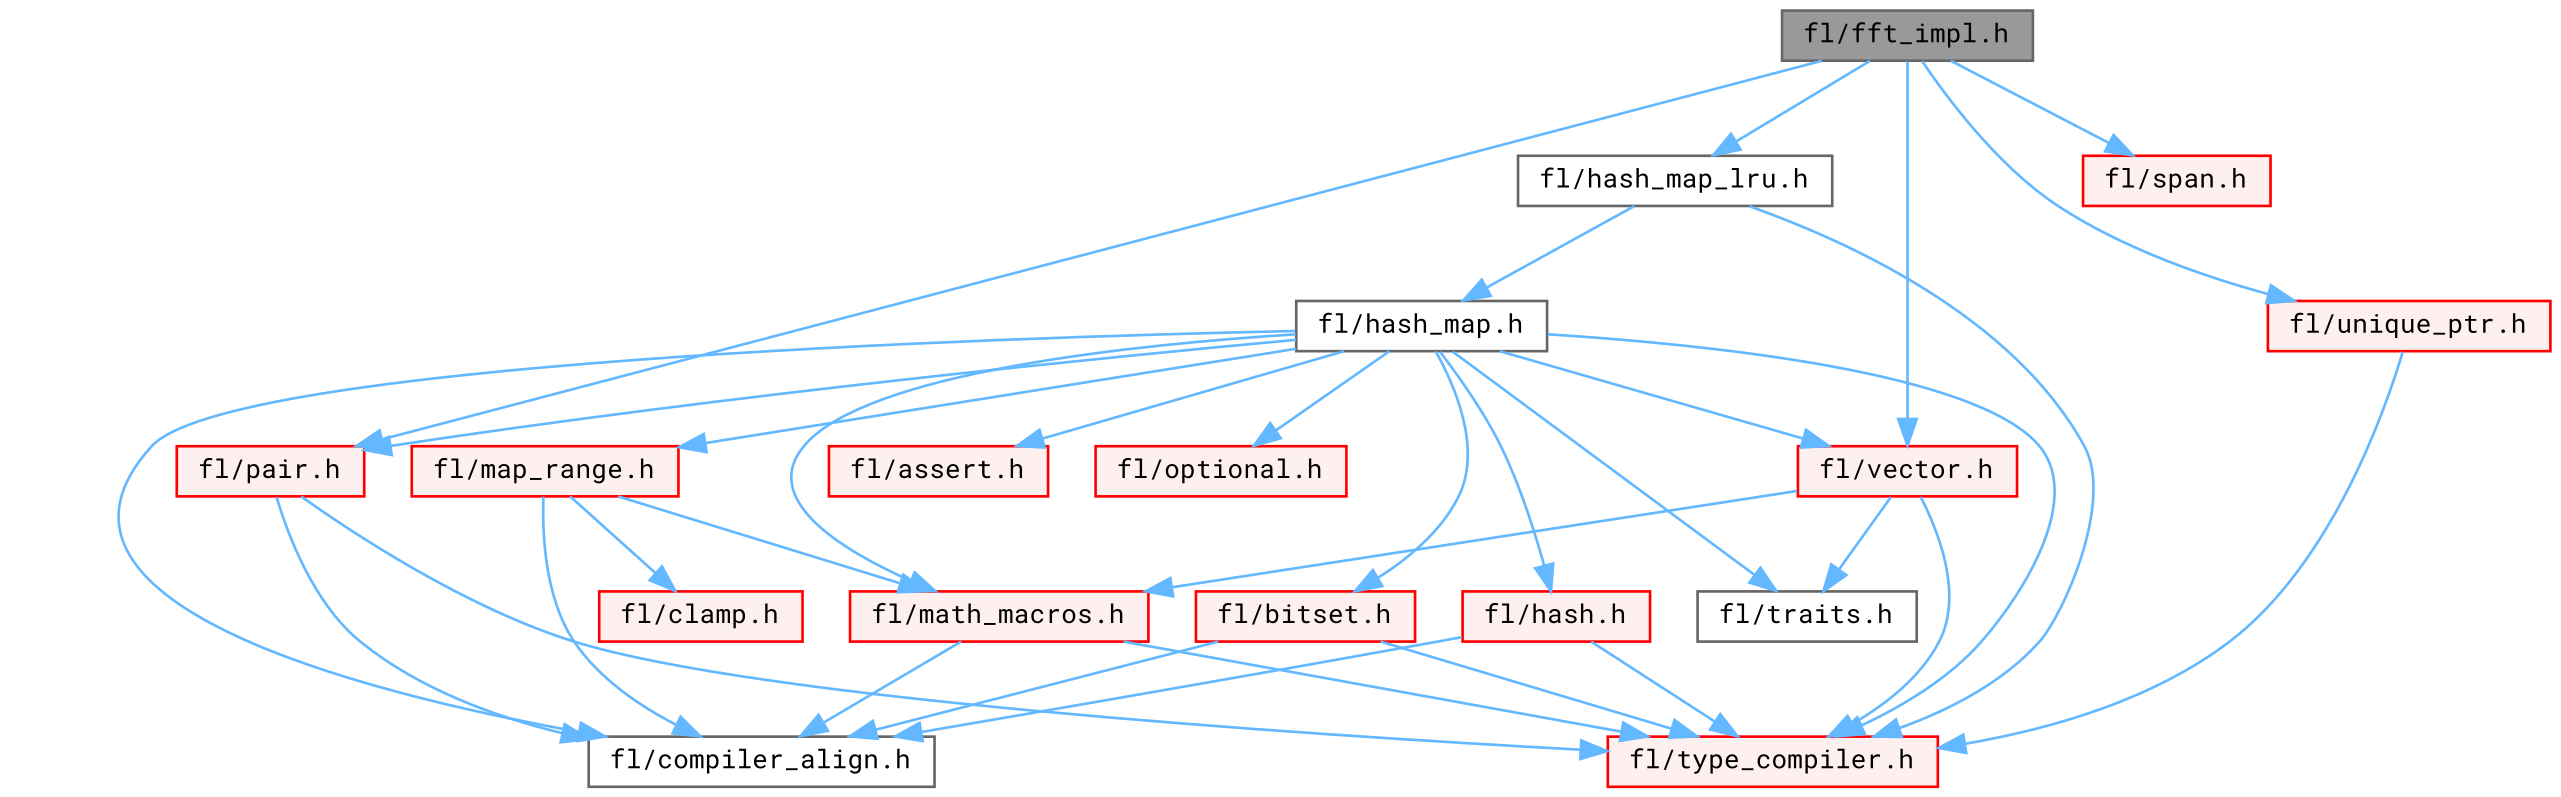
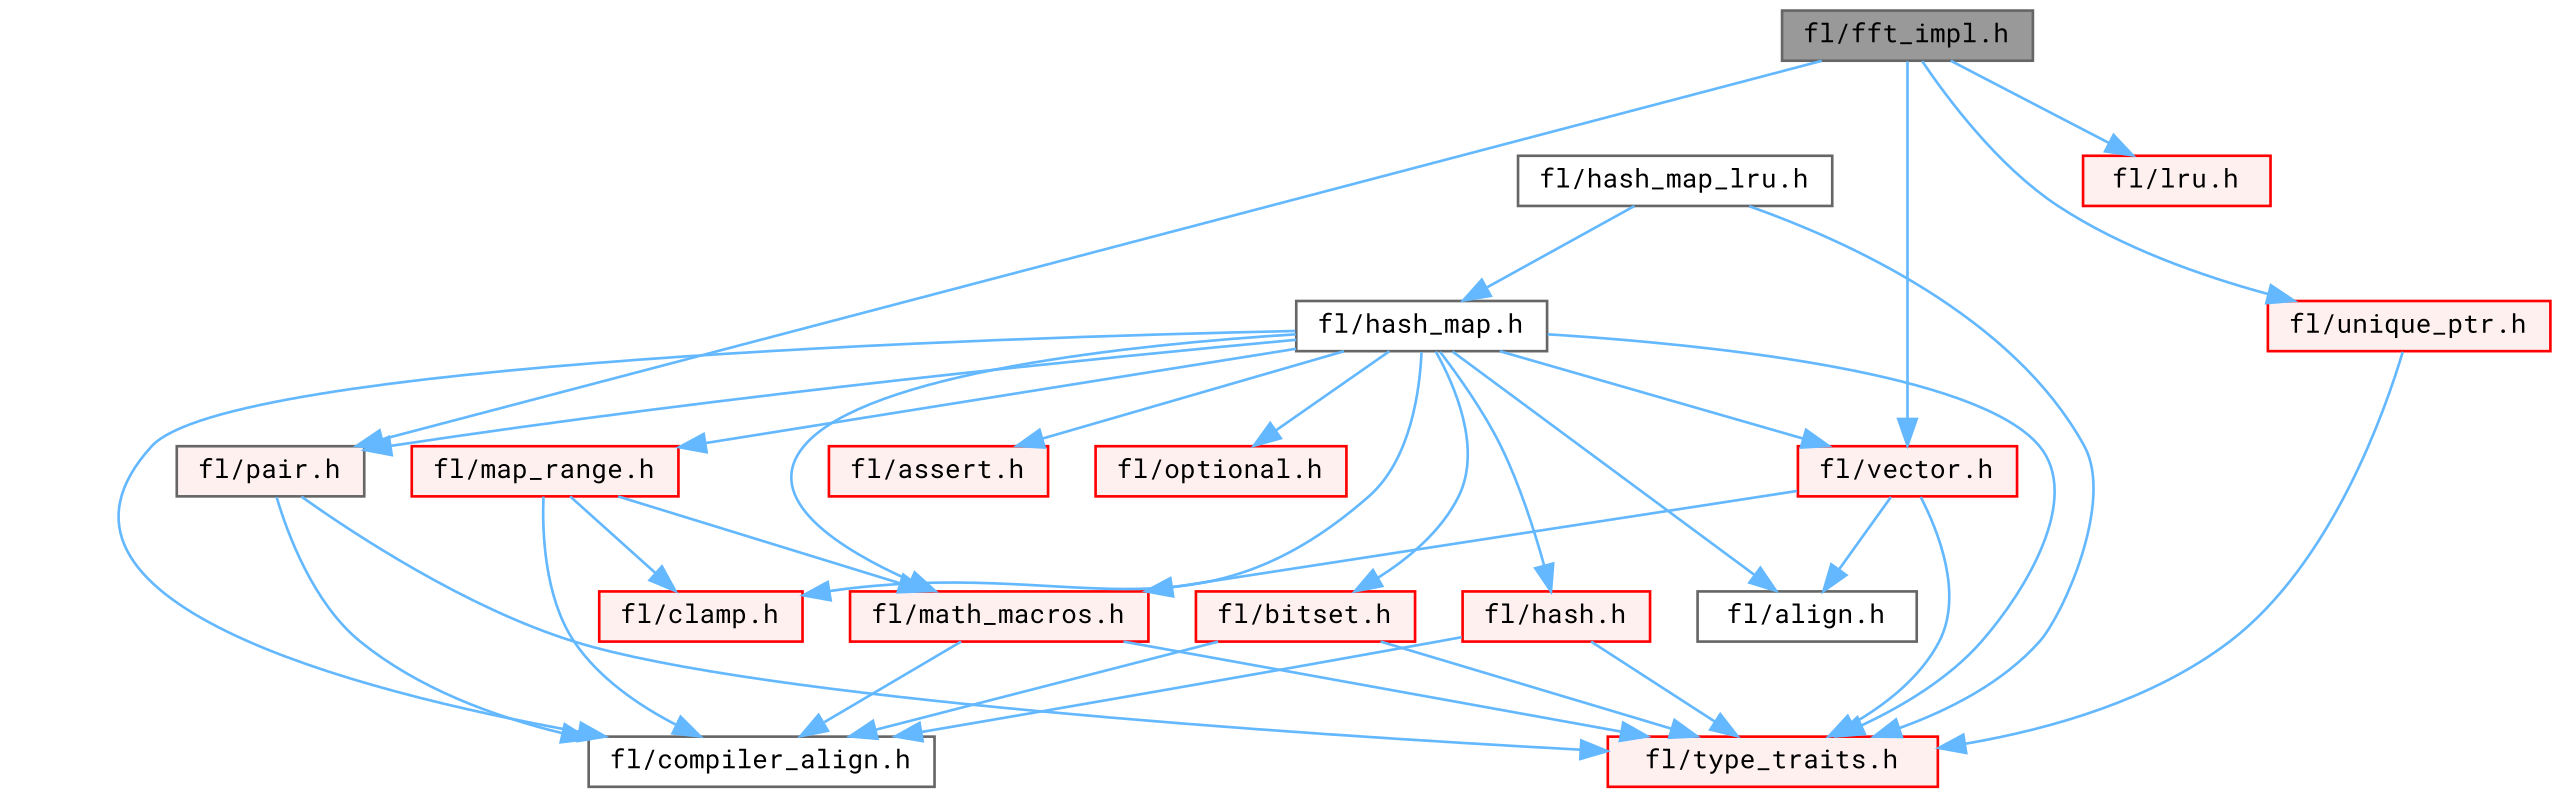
(1803, 101) -> none
(2177, 181) -> (2177, 181)
(271, 471) -> (271, 471)
none -> (1153, 587)
(1807, 617) -> (1807, 617)
(1773, 762) -> (1773, 762)
